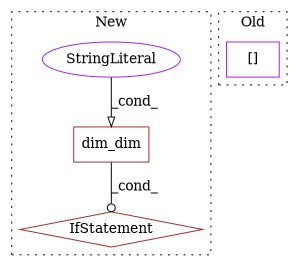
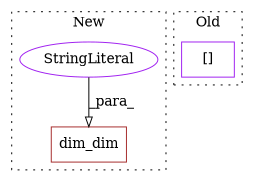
(135, 102) -> (111, 102)
(111, 229) -> none
